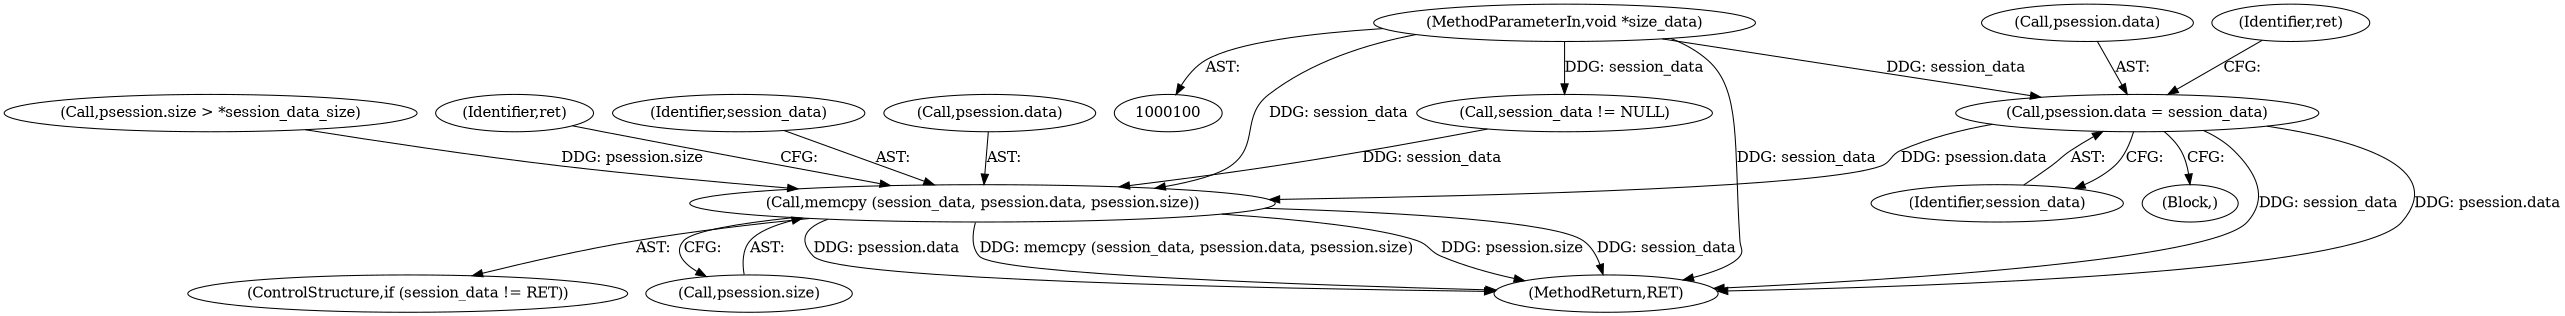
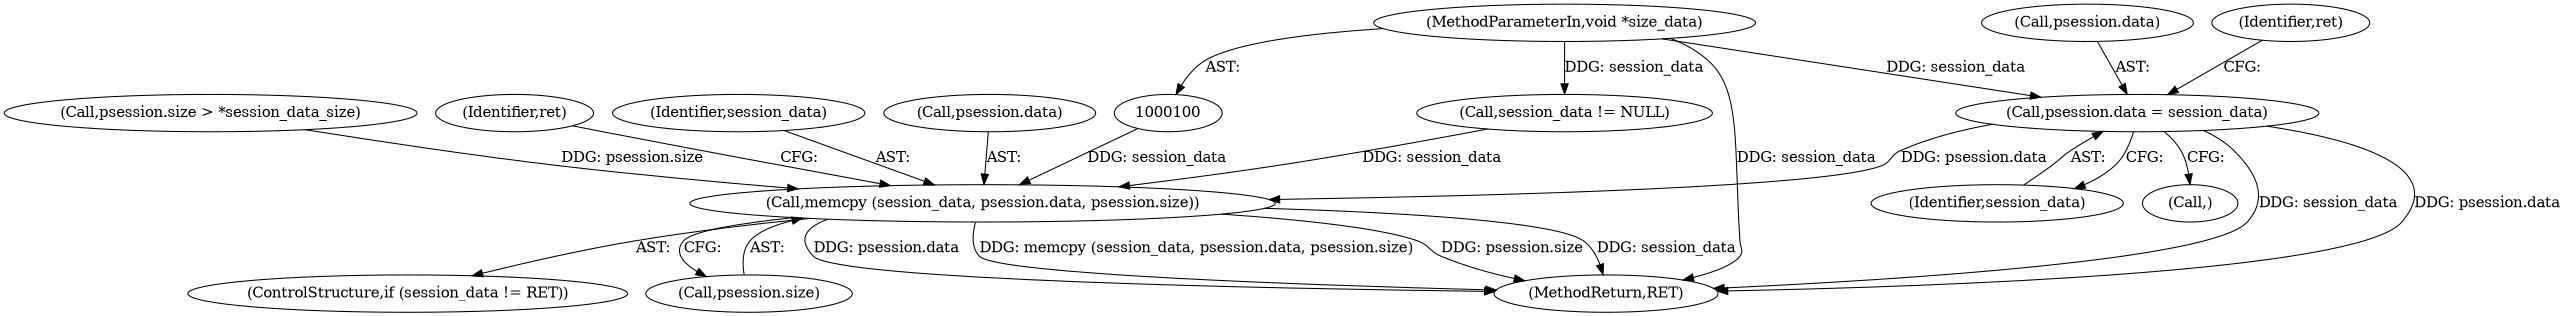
(1272, 92) -> (1083, 154)
(2190, 203) -> (2190, 203)
